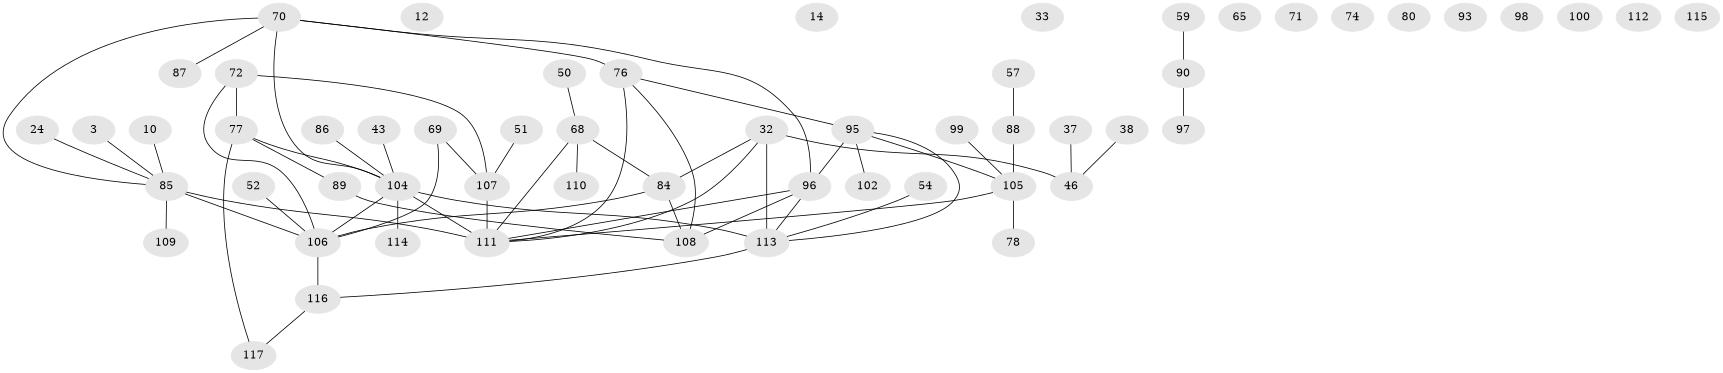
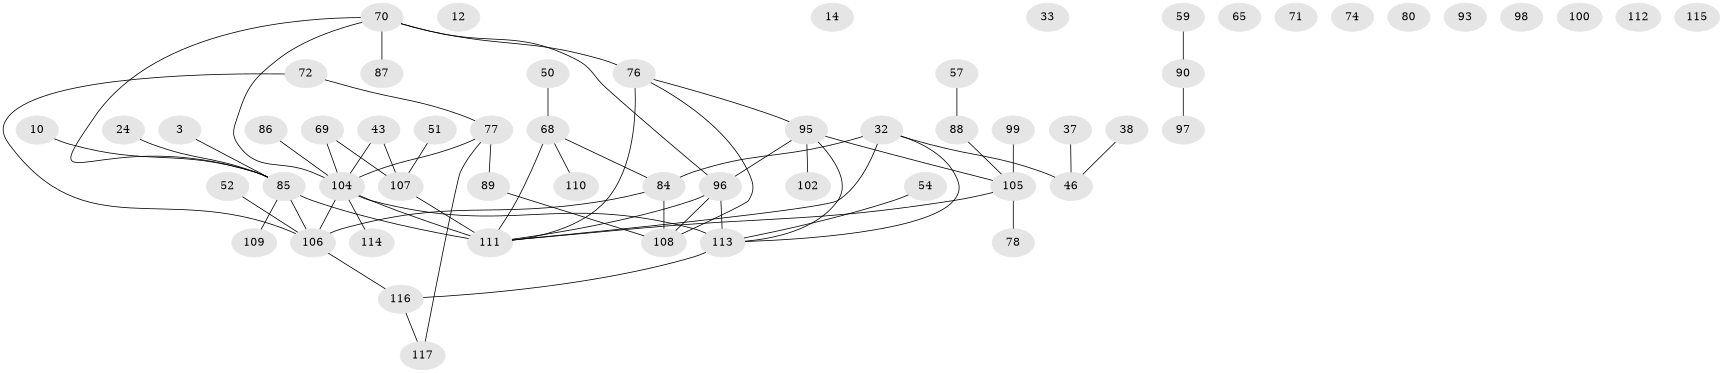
(393, 91) -> (390, 158)
(405, 215) -> (332, 158)
